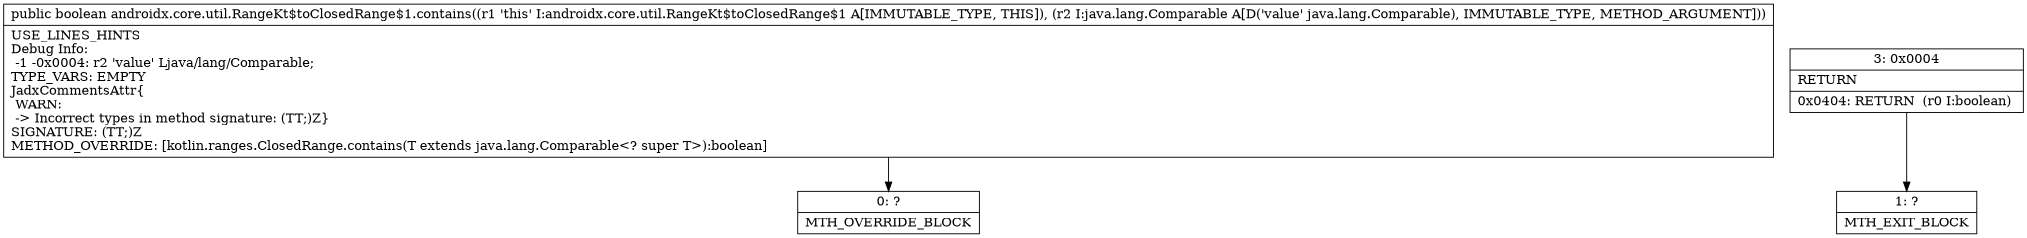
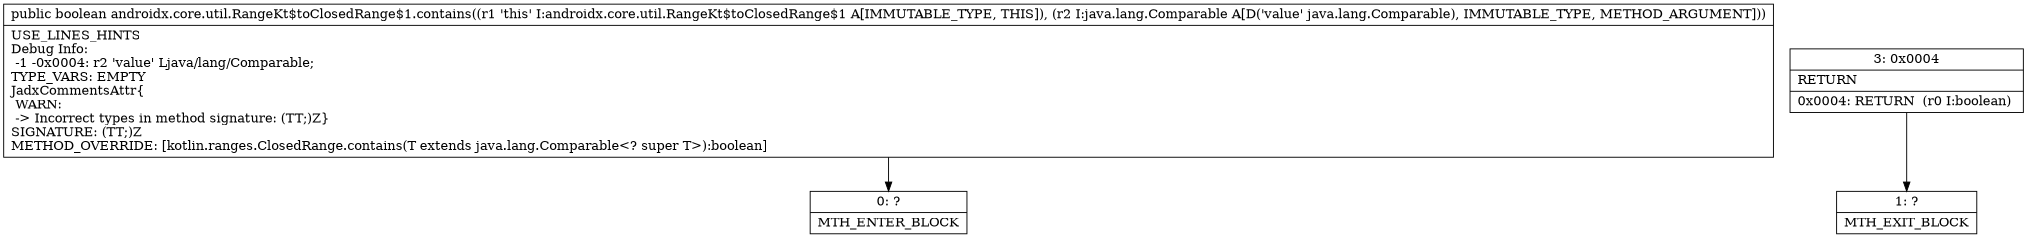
(1907, 101) -> (1907, 101)
(889, 223) -> (889, 223)
